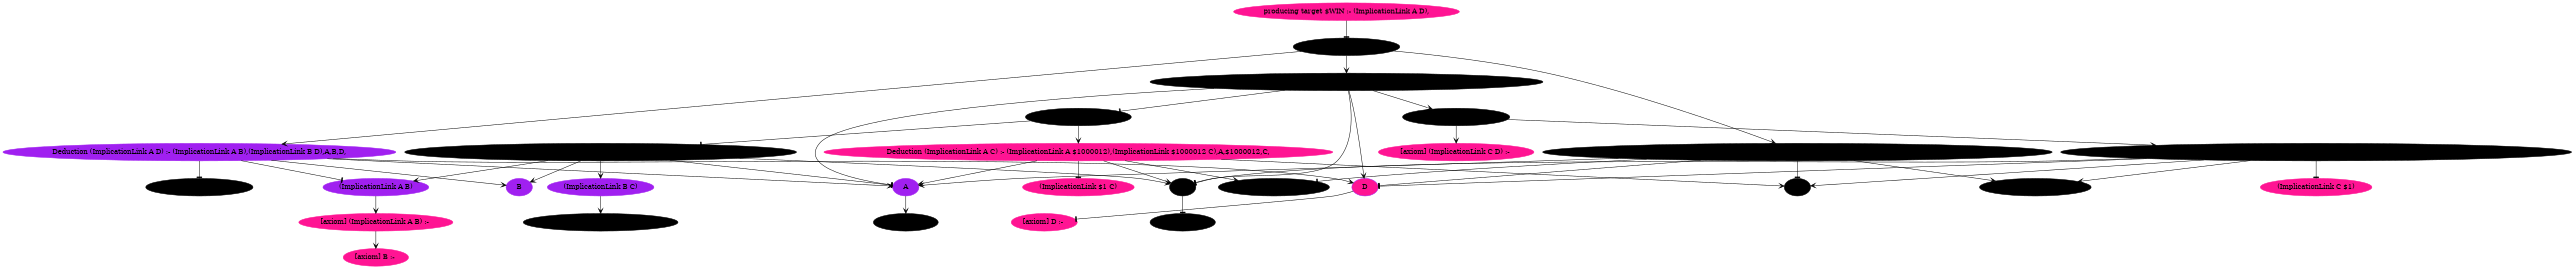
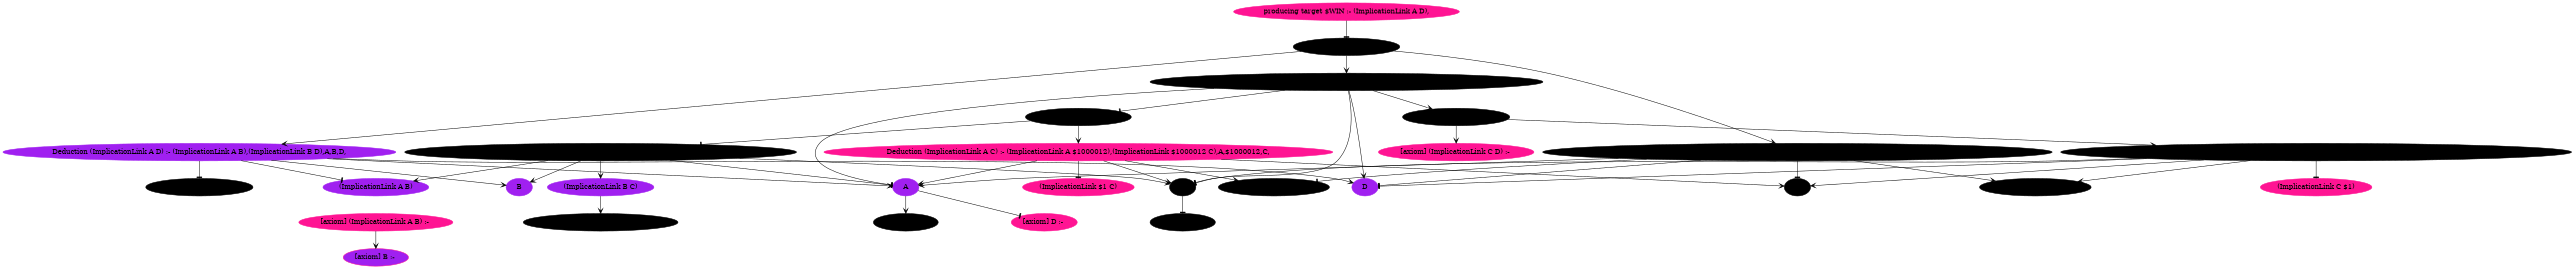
(1365, 187) -> (1365, 187)
(376, 202) -> none
(1216, 207) -> (968, 203)
(376, 257) -> (376, 257)
